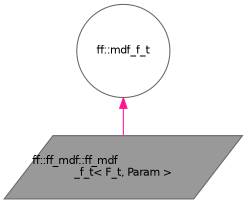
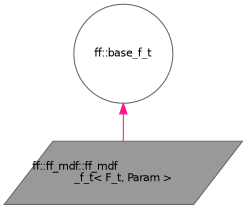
(123, 51) -> (123, 54)
